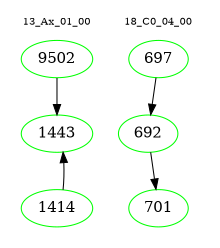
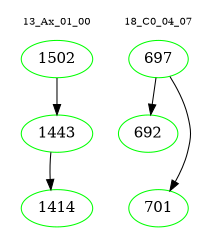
(159, 22) -> (159, 22)
(57, 59) -> (57, 59)
(153, 166) -> (190, 128)
(64, 176) -> (50, 166)
